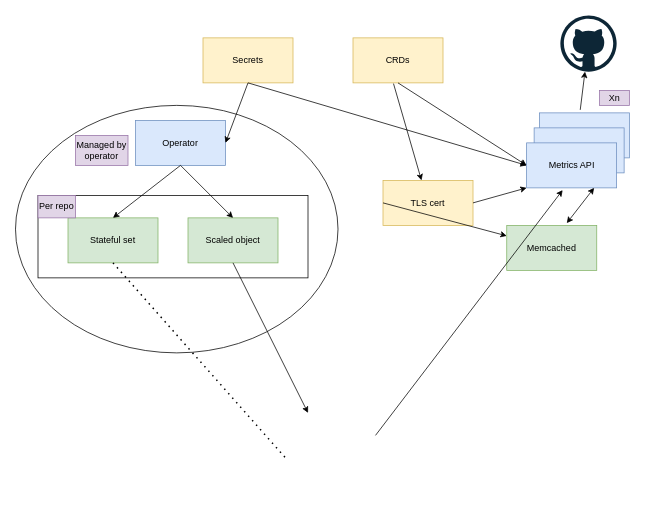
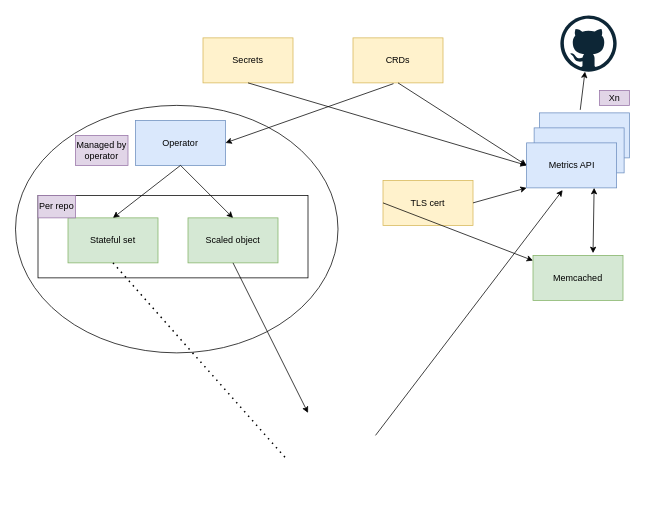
(237, 111) -> none
(406, 128) -> (312, 112)
(552, 248) -> (578, 278)
